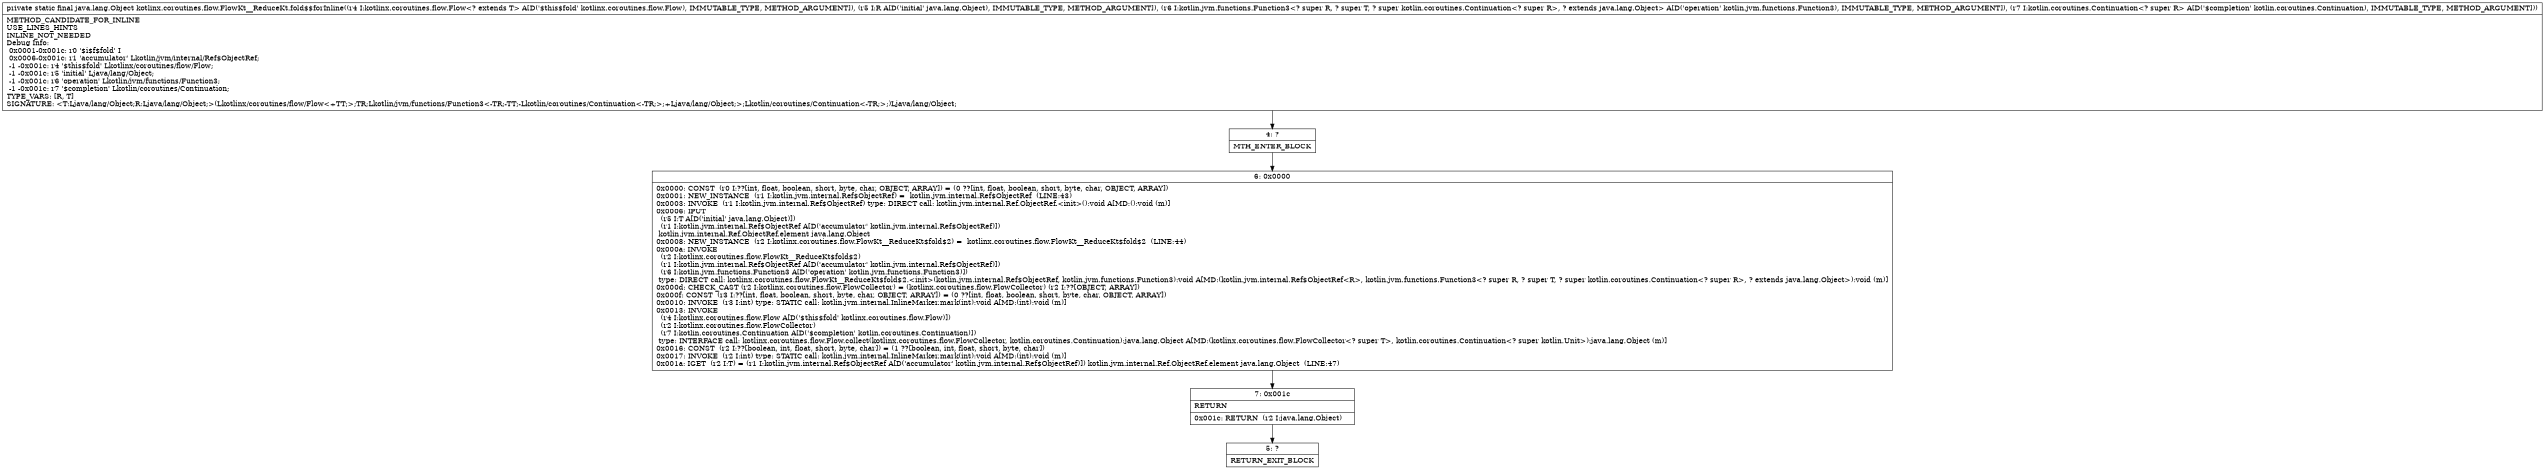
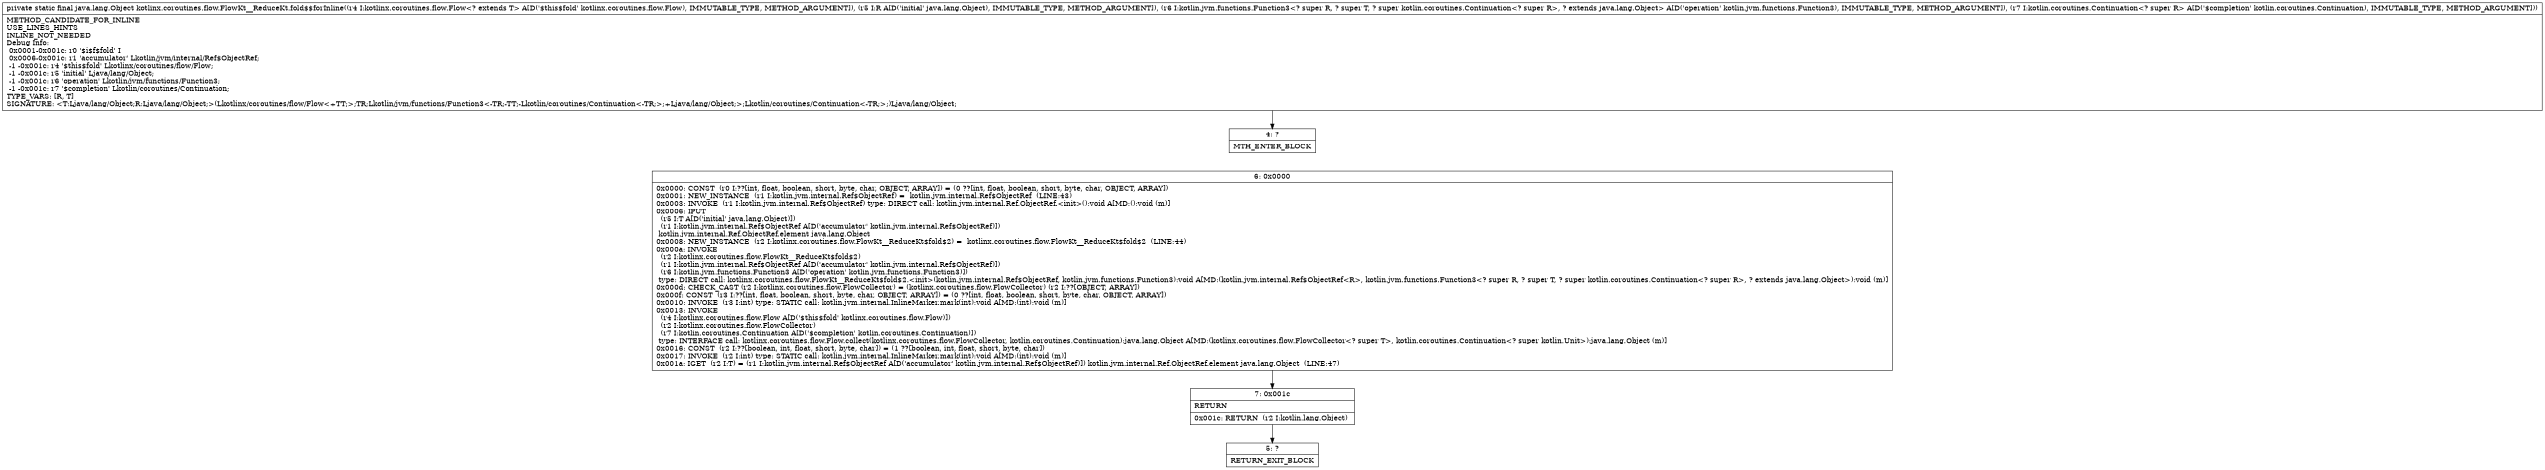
(1272, 159) -> none
(1269, 418) -> (1272, 418)
